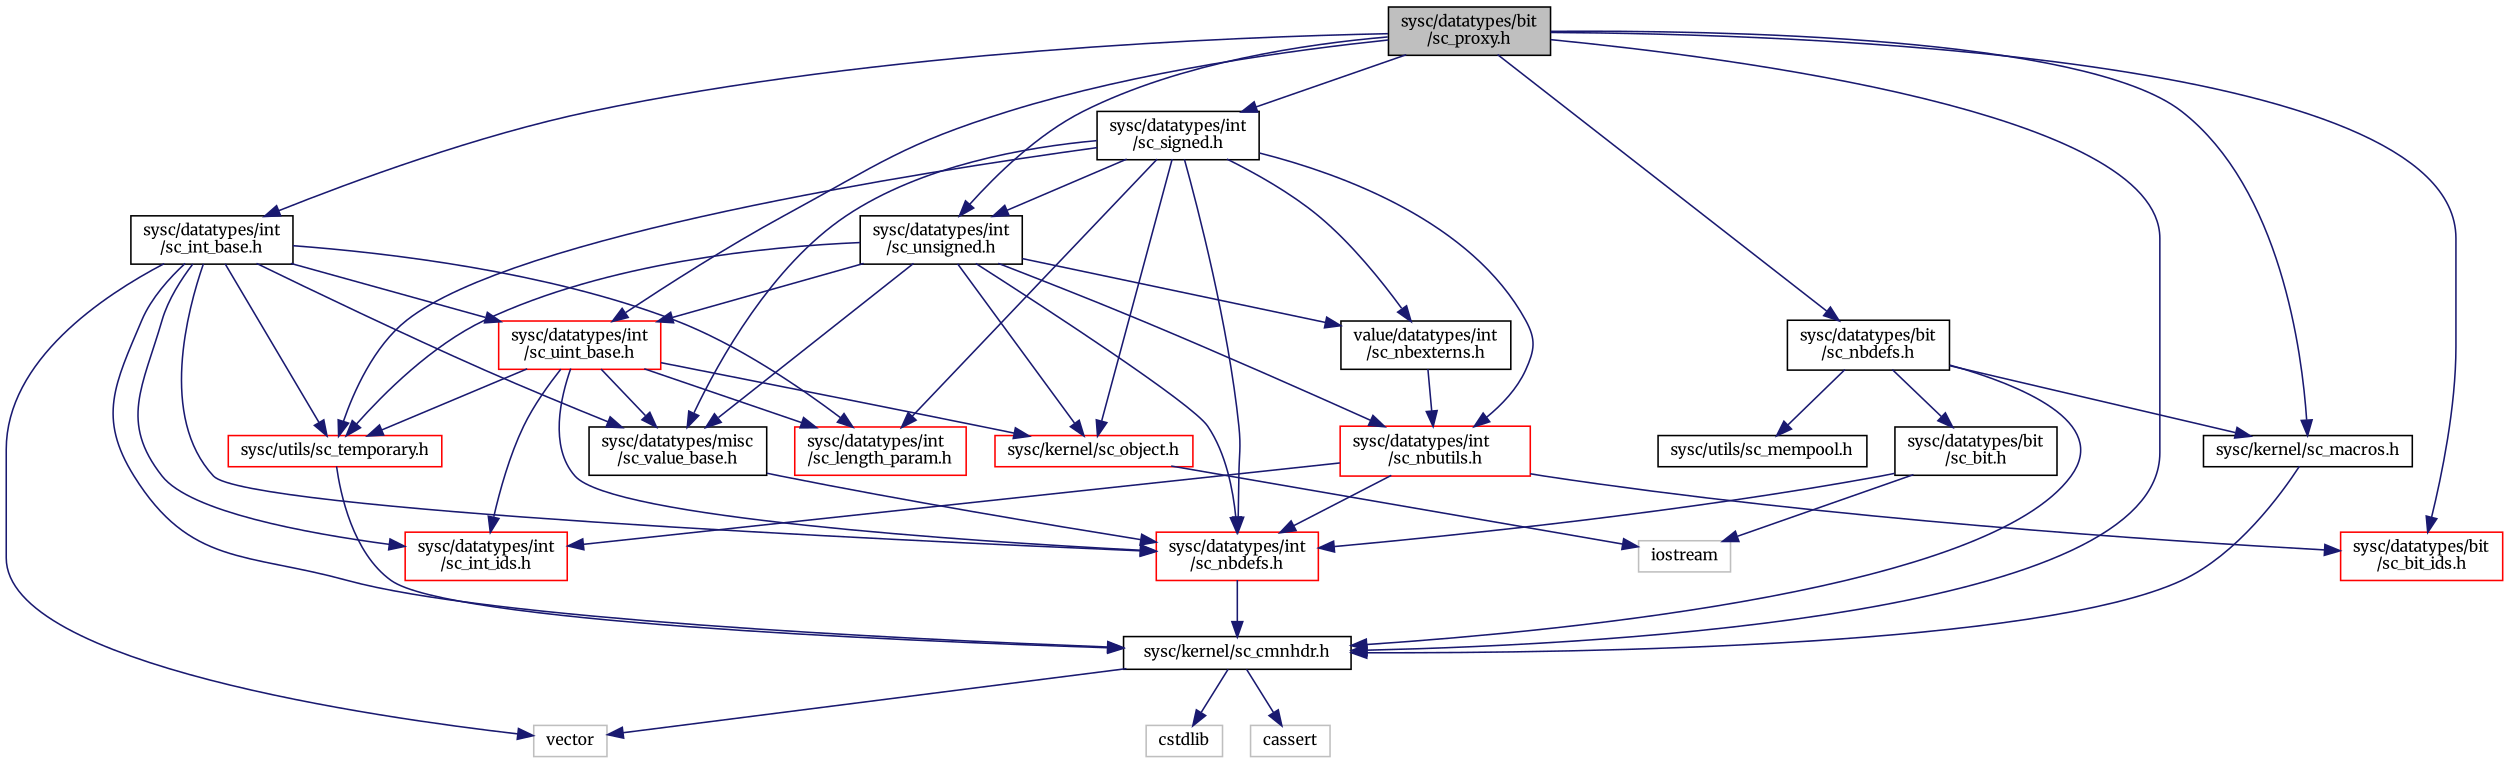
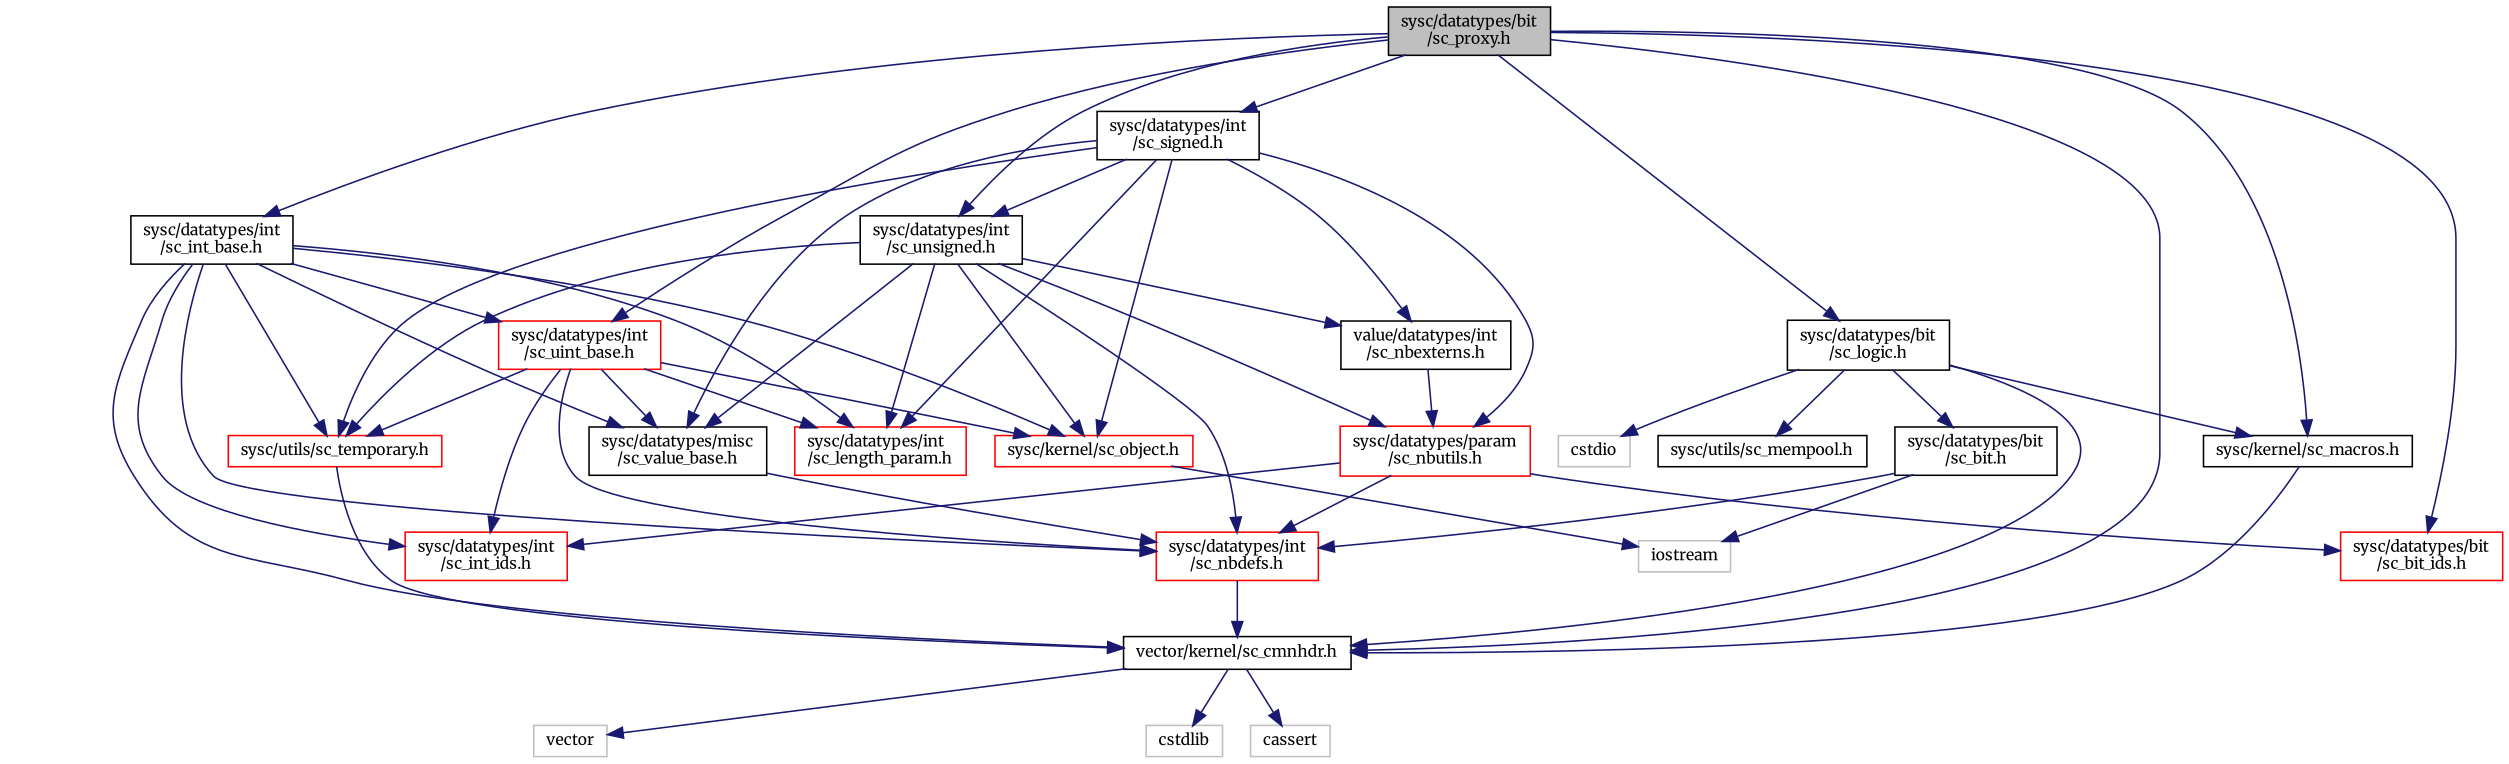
(754, 294) -> (913, 338)
(1225, 336) -> none
(1868, 345) -> (1868, 345)
(1435, 451) -> (1435, 451)
none -> (1594, 451)
(69, 629) -> (680, 305)
(1237, 653) -> (1237, 653)
